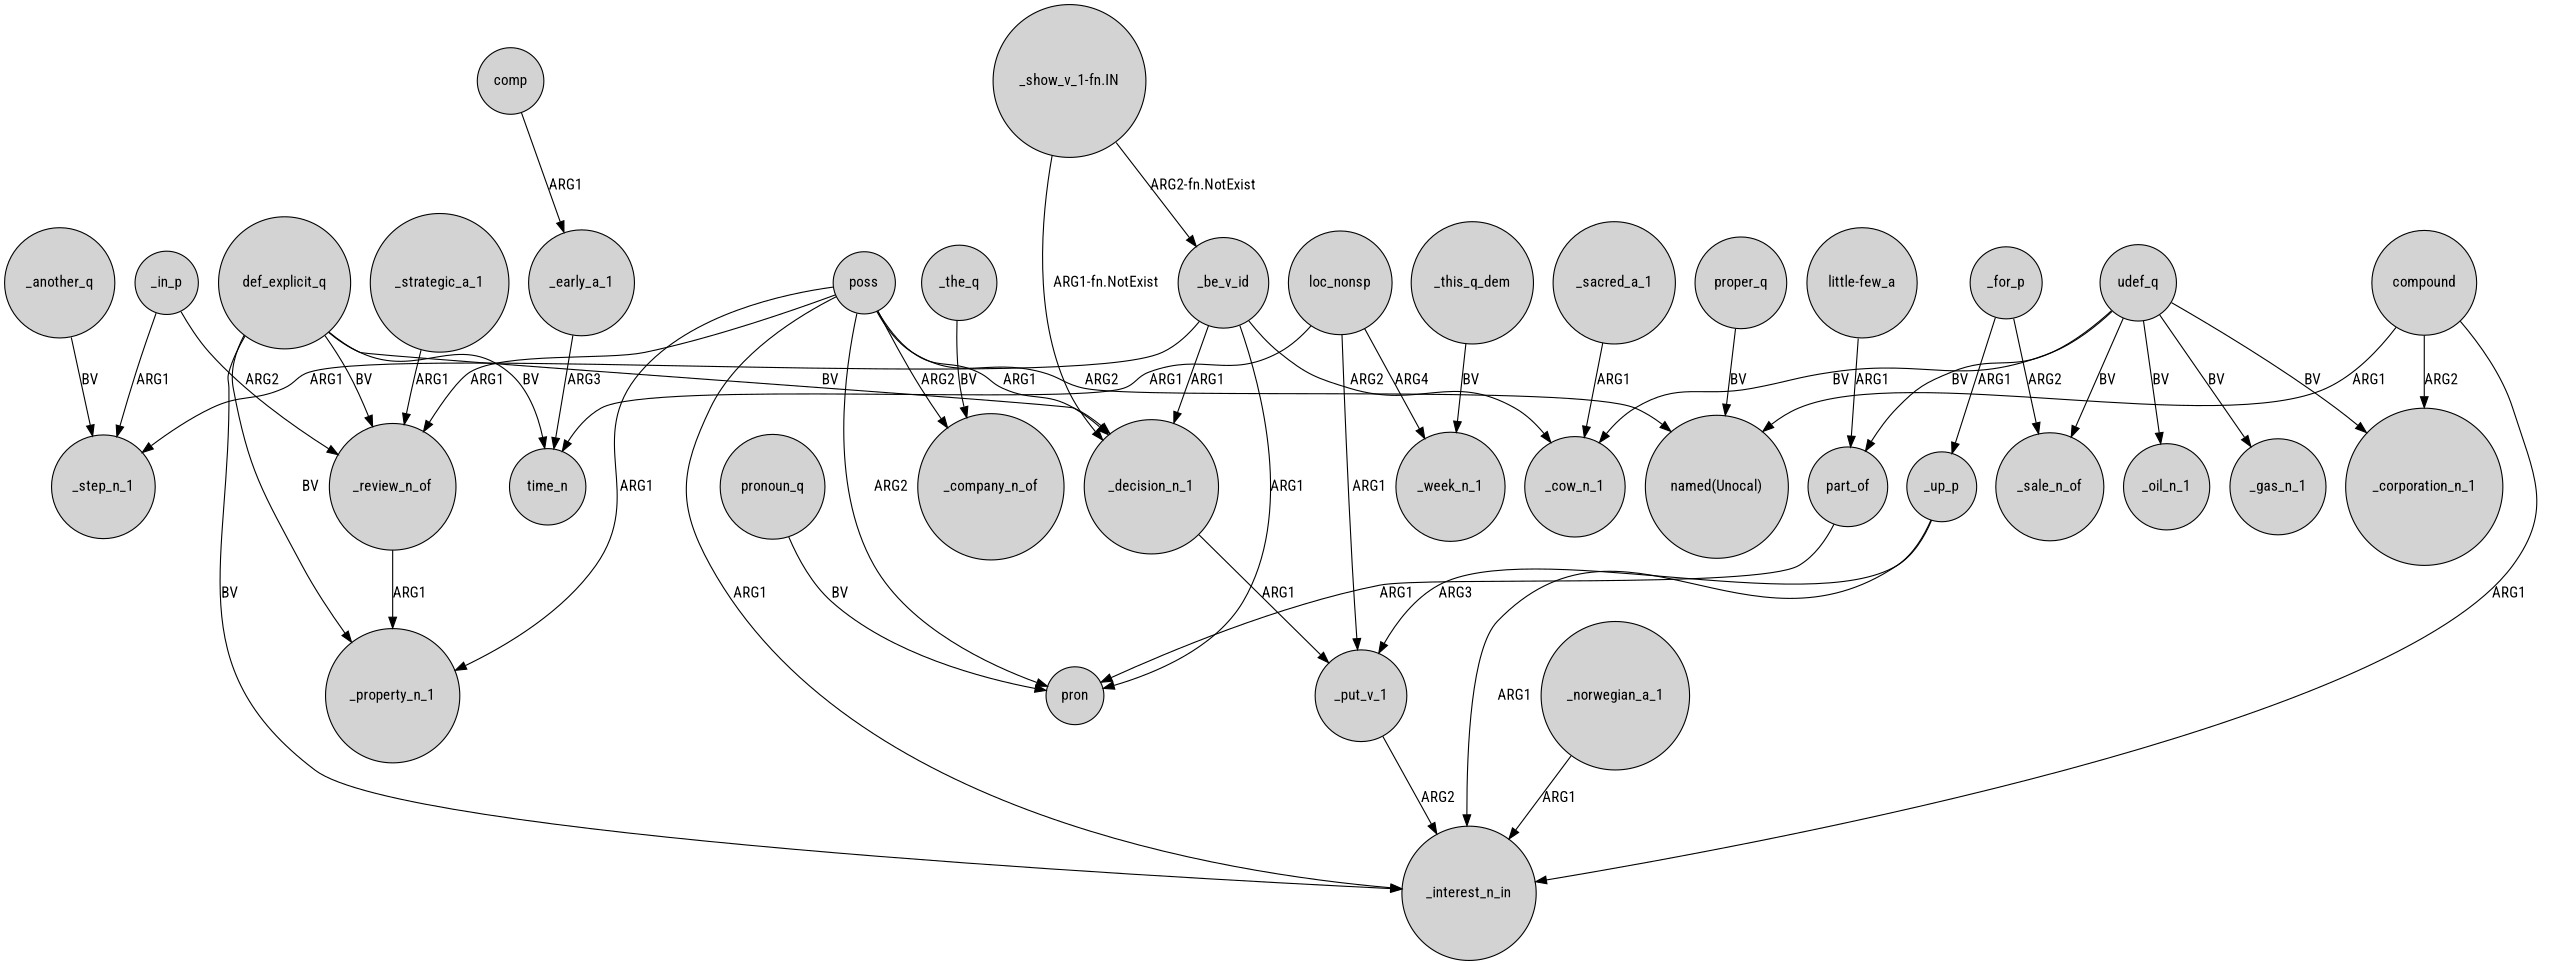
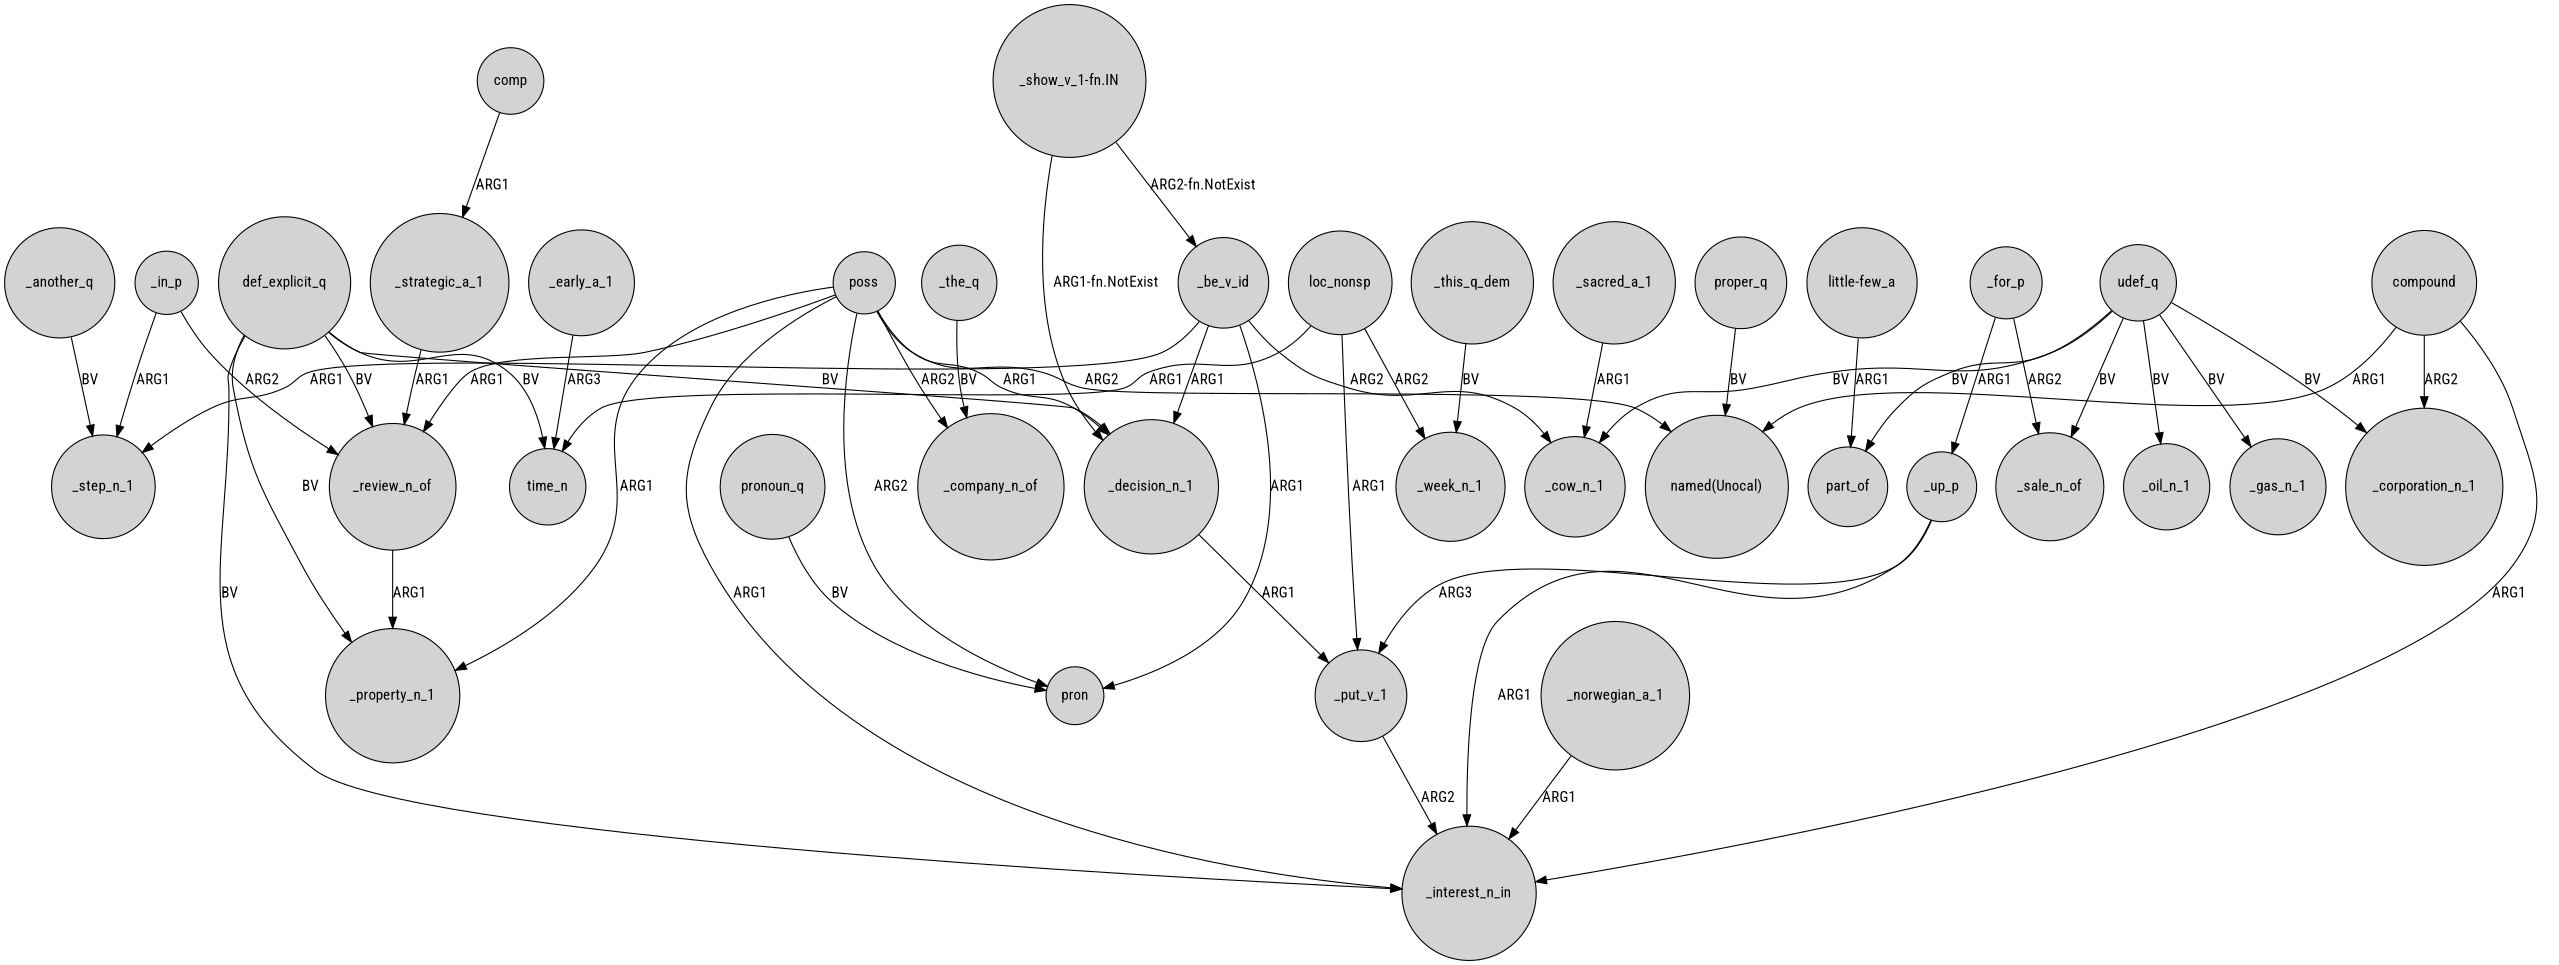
(541, 167) -> (483, 160)
(1412, 380) -> (1412, 380)
(1475, 581) -> none
